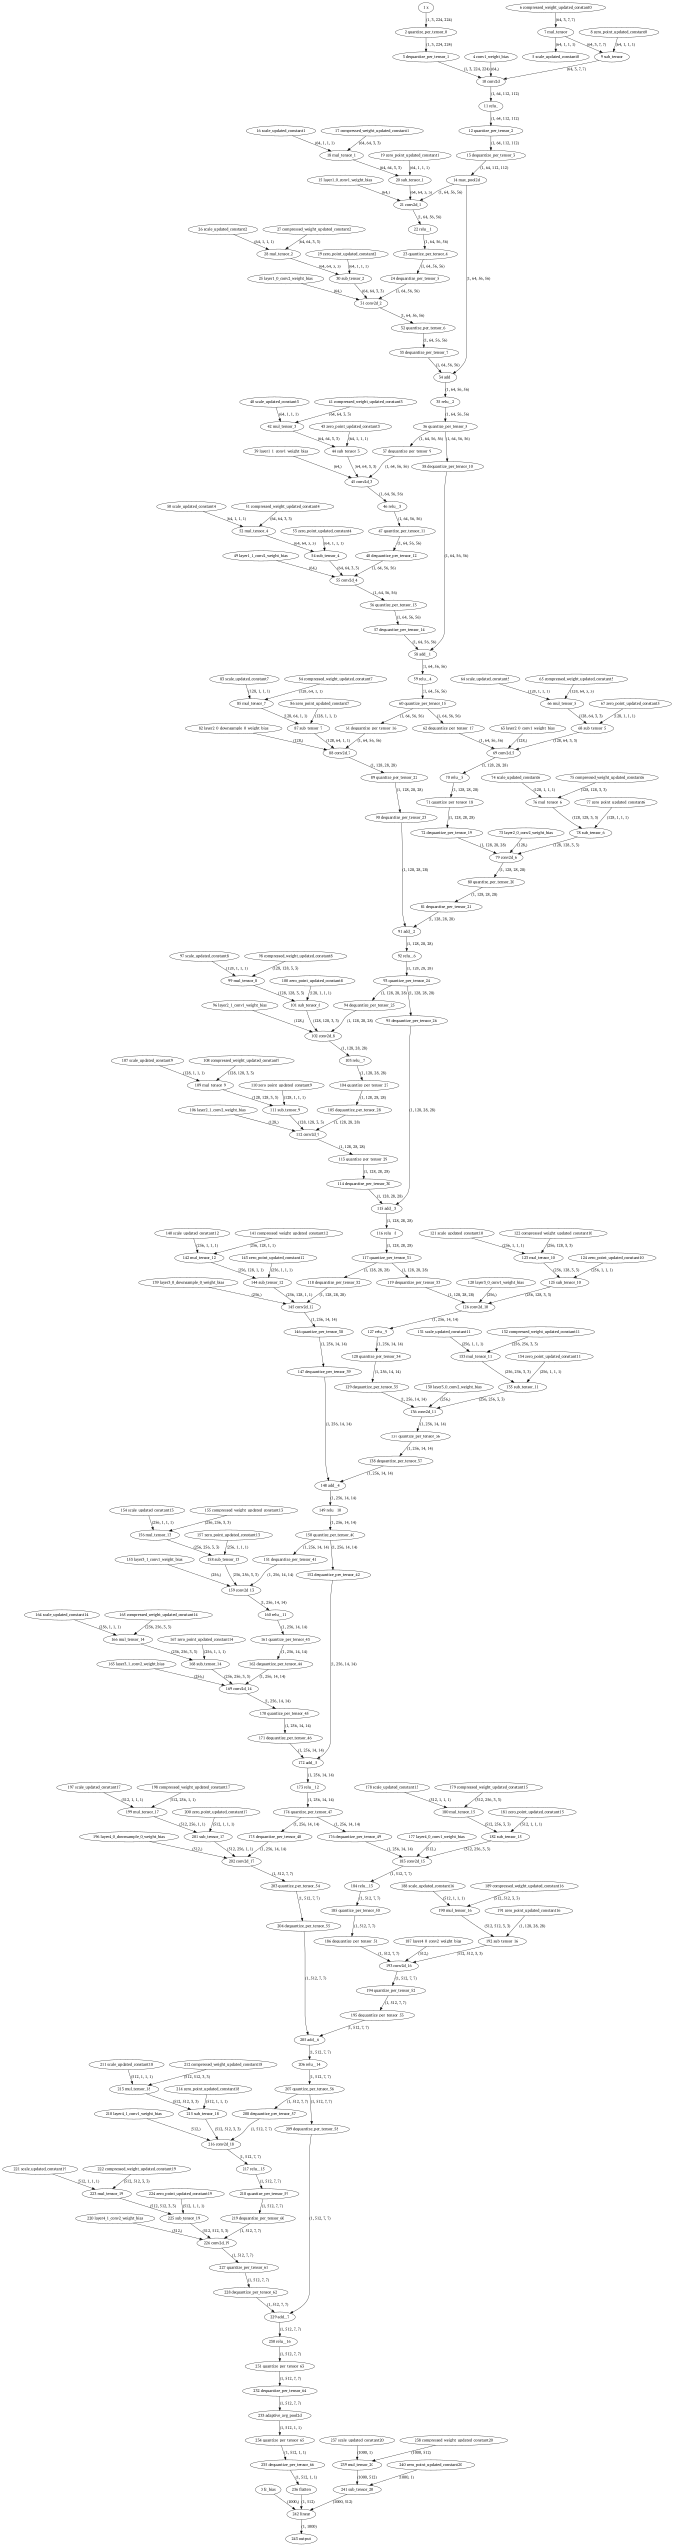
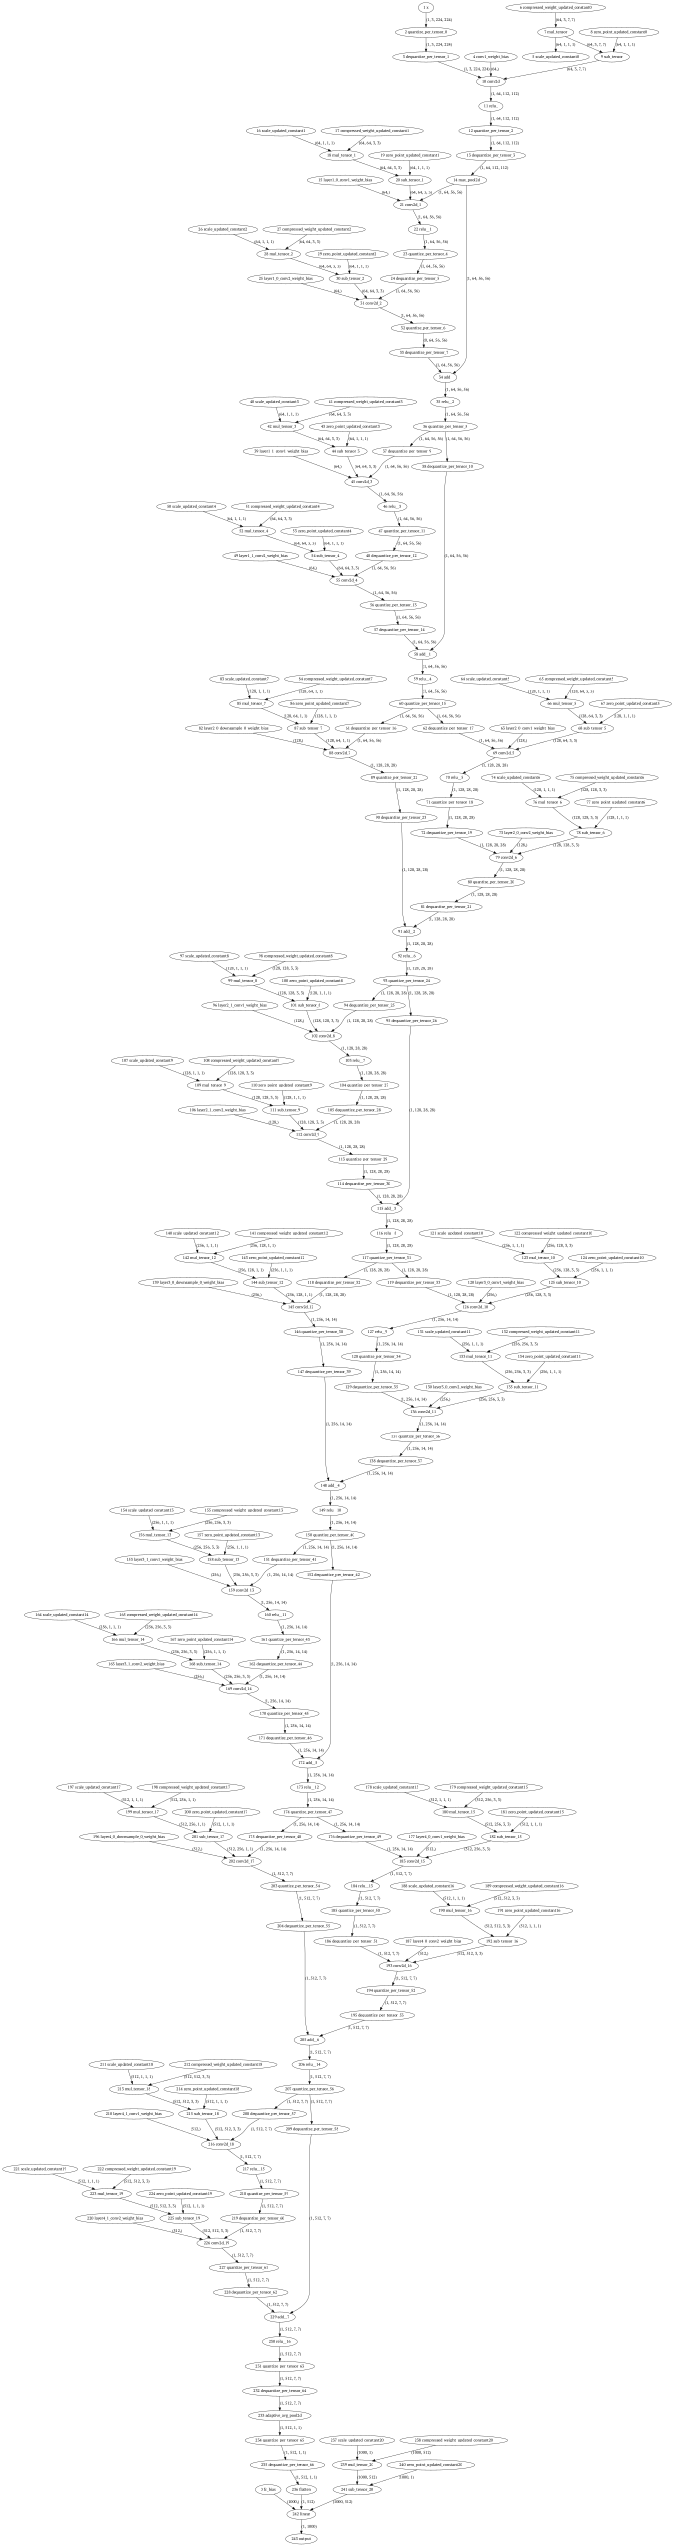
(436, 340) -> (436, 340)
(532, 1926) -> (530, 1926)
